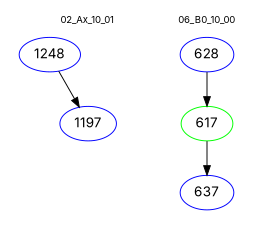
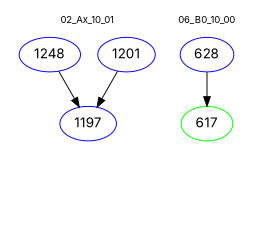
none -> (126, 55)
(207, 193) -> none
